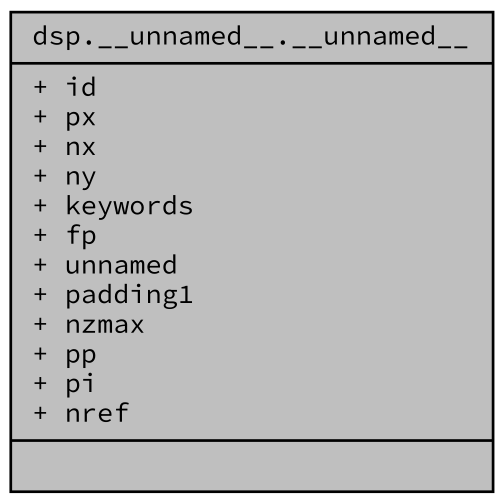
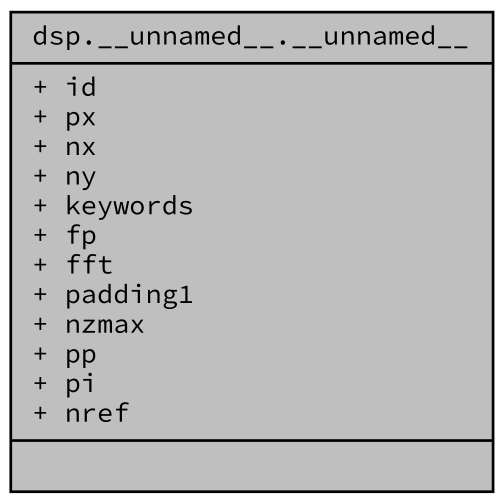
(106, 265) -> (74, 265)
